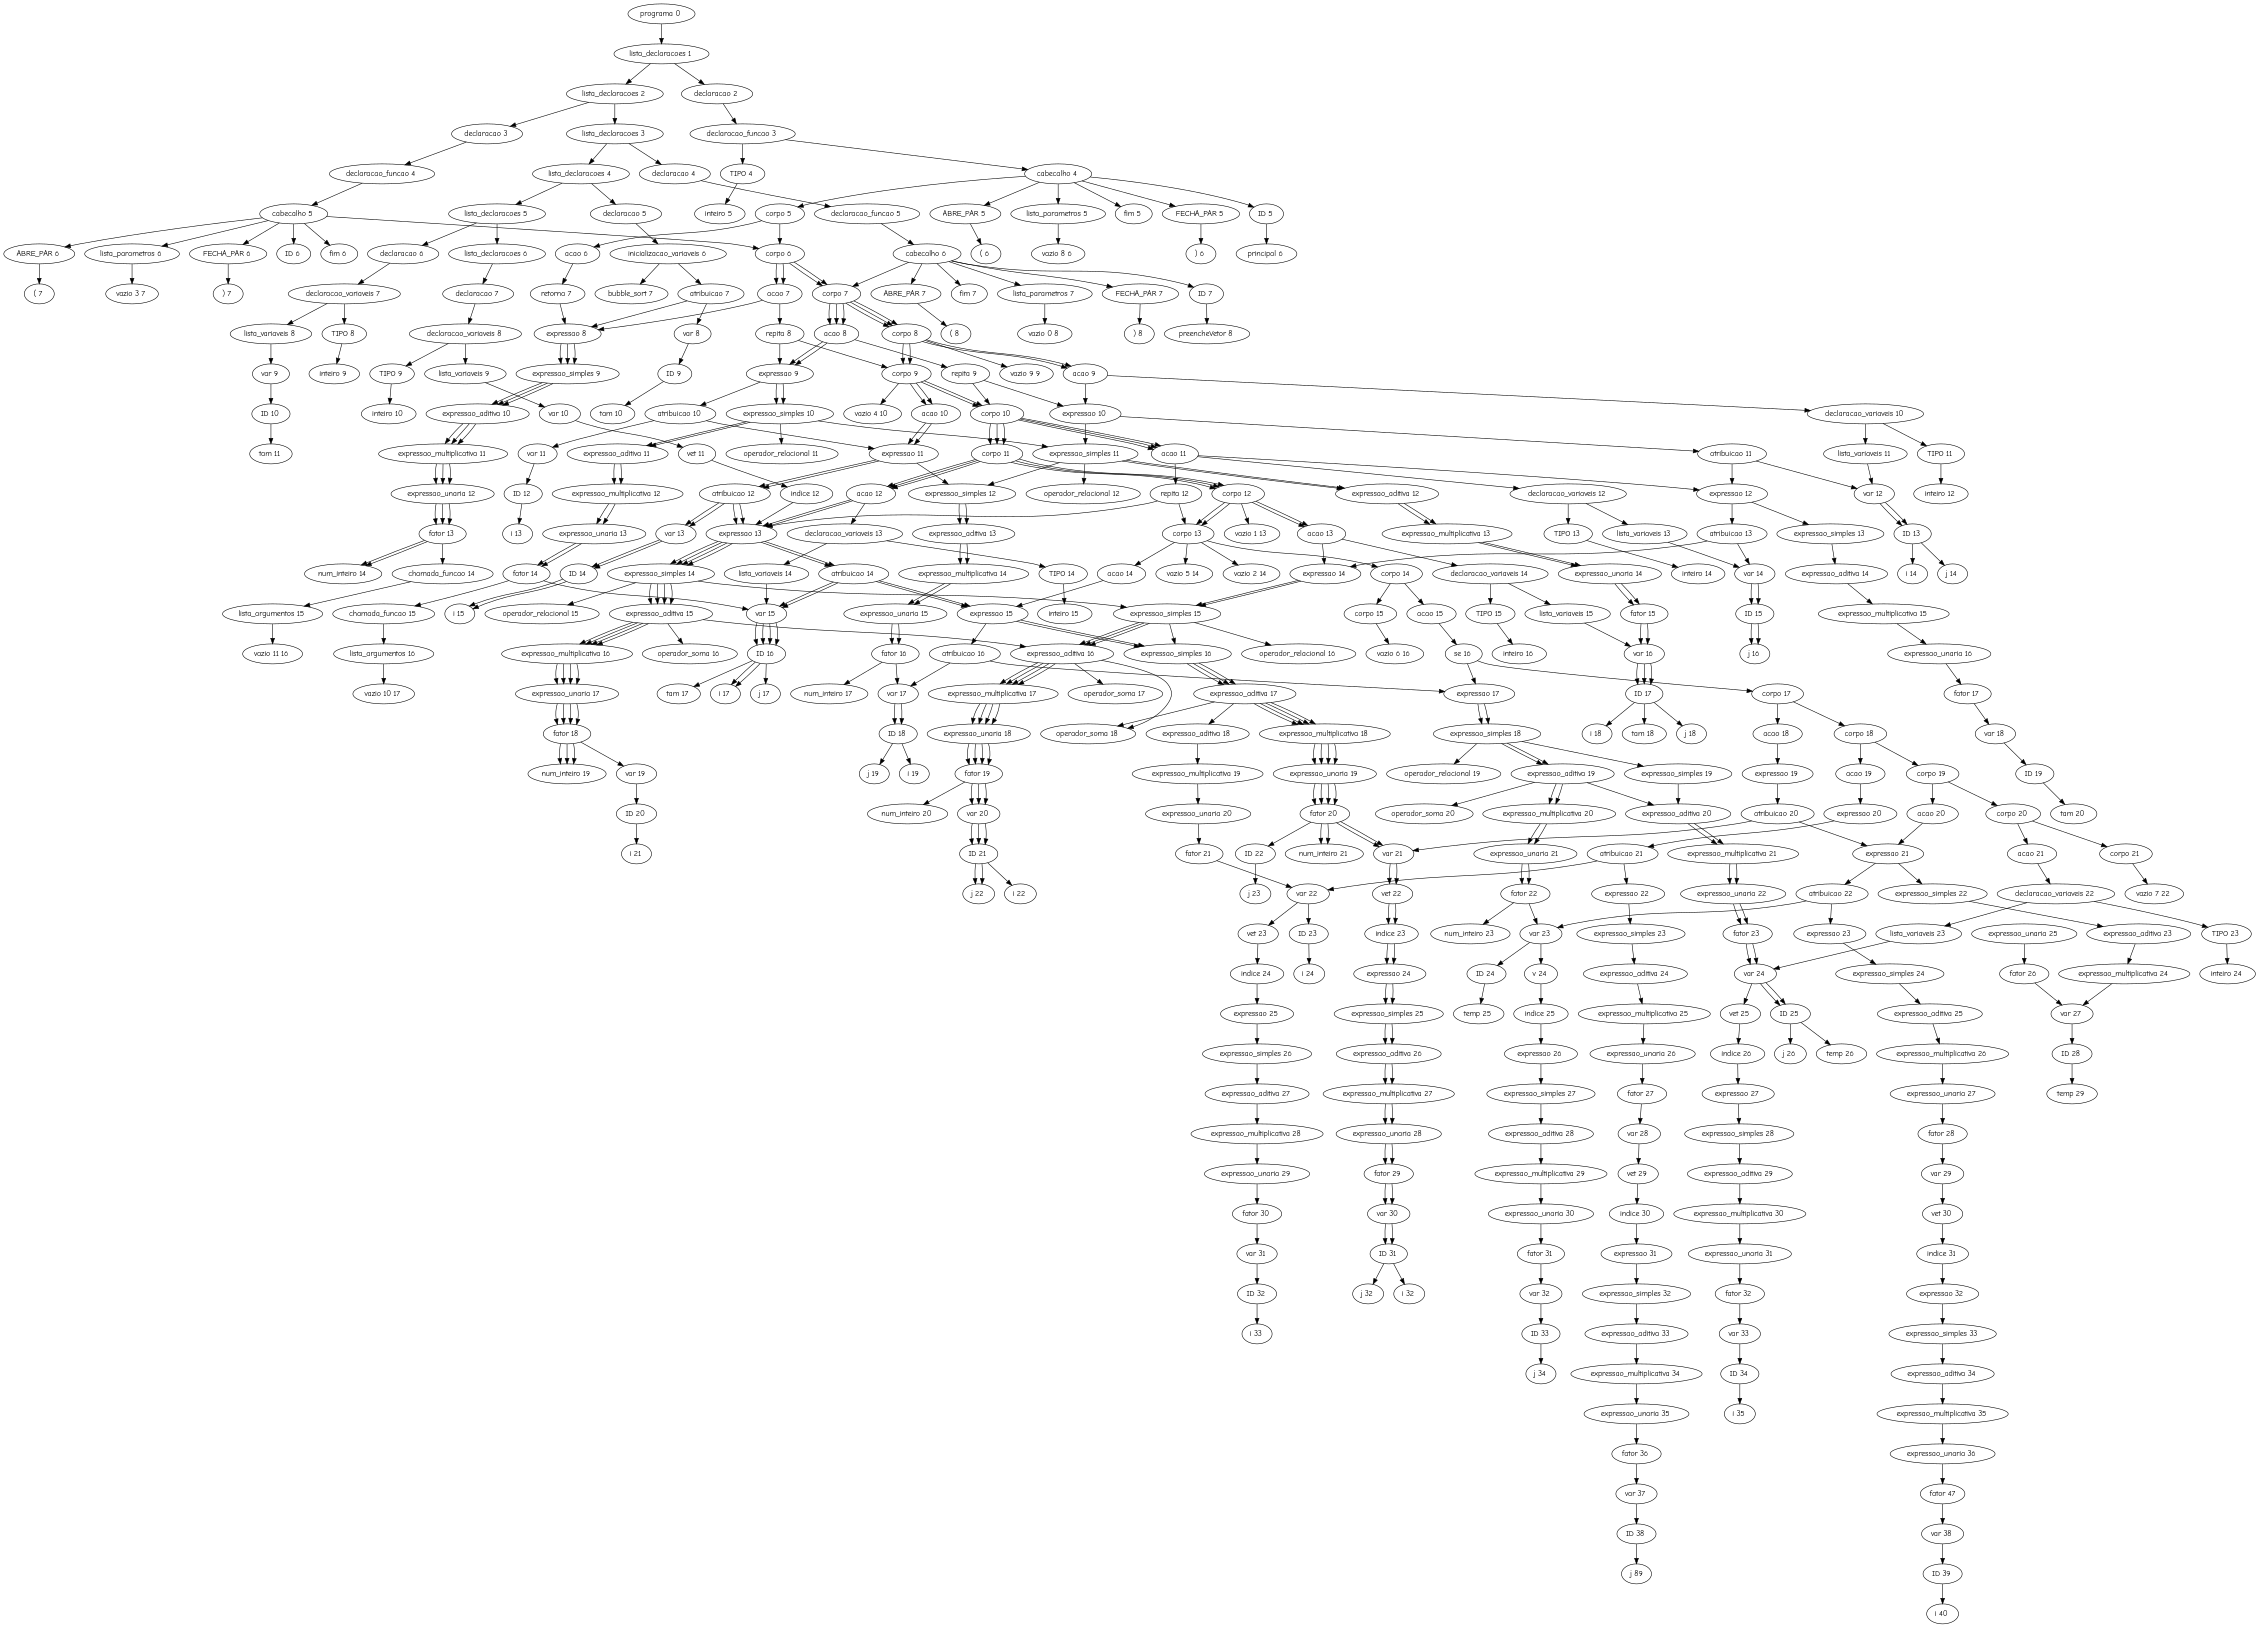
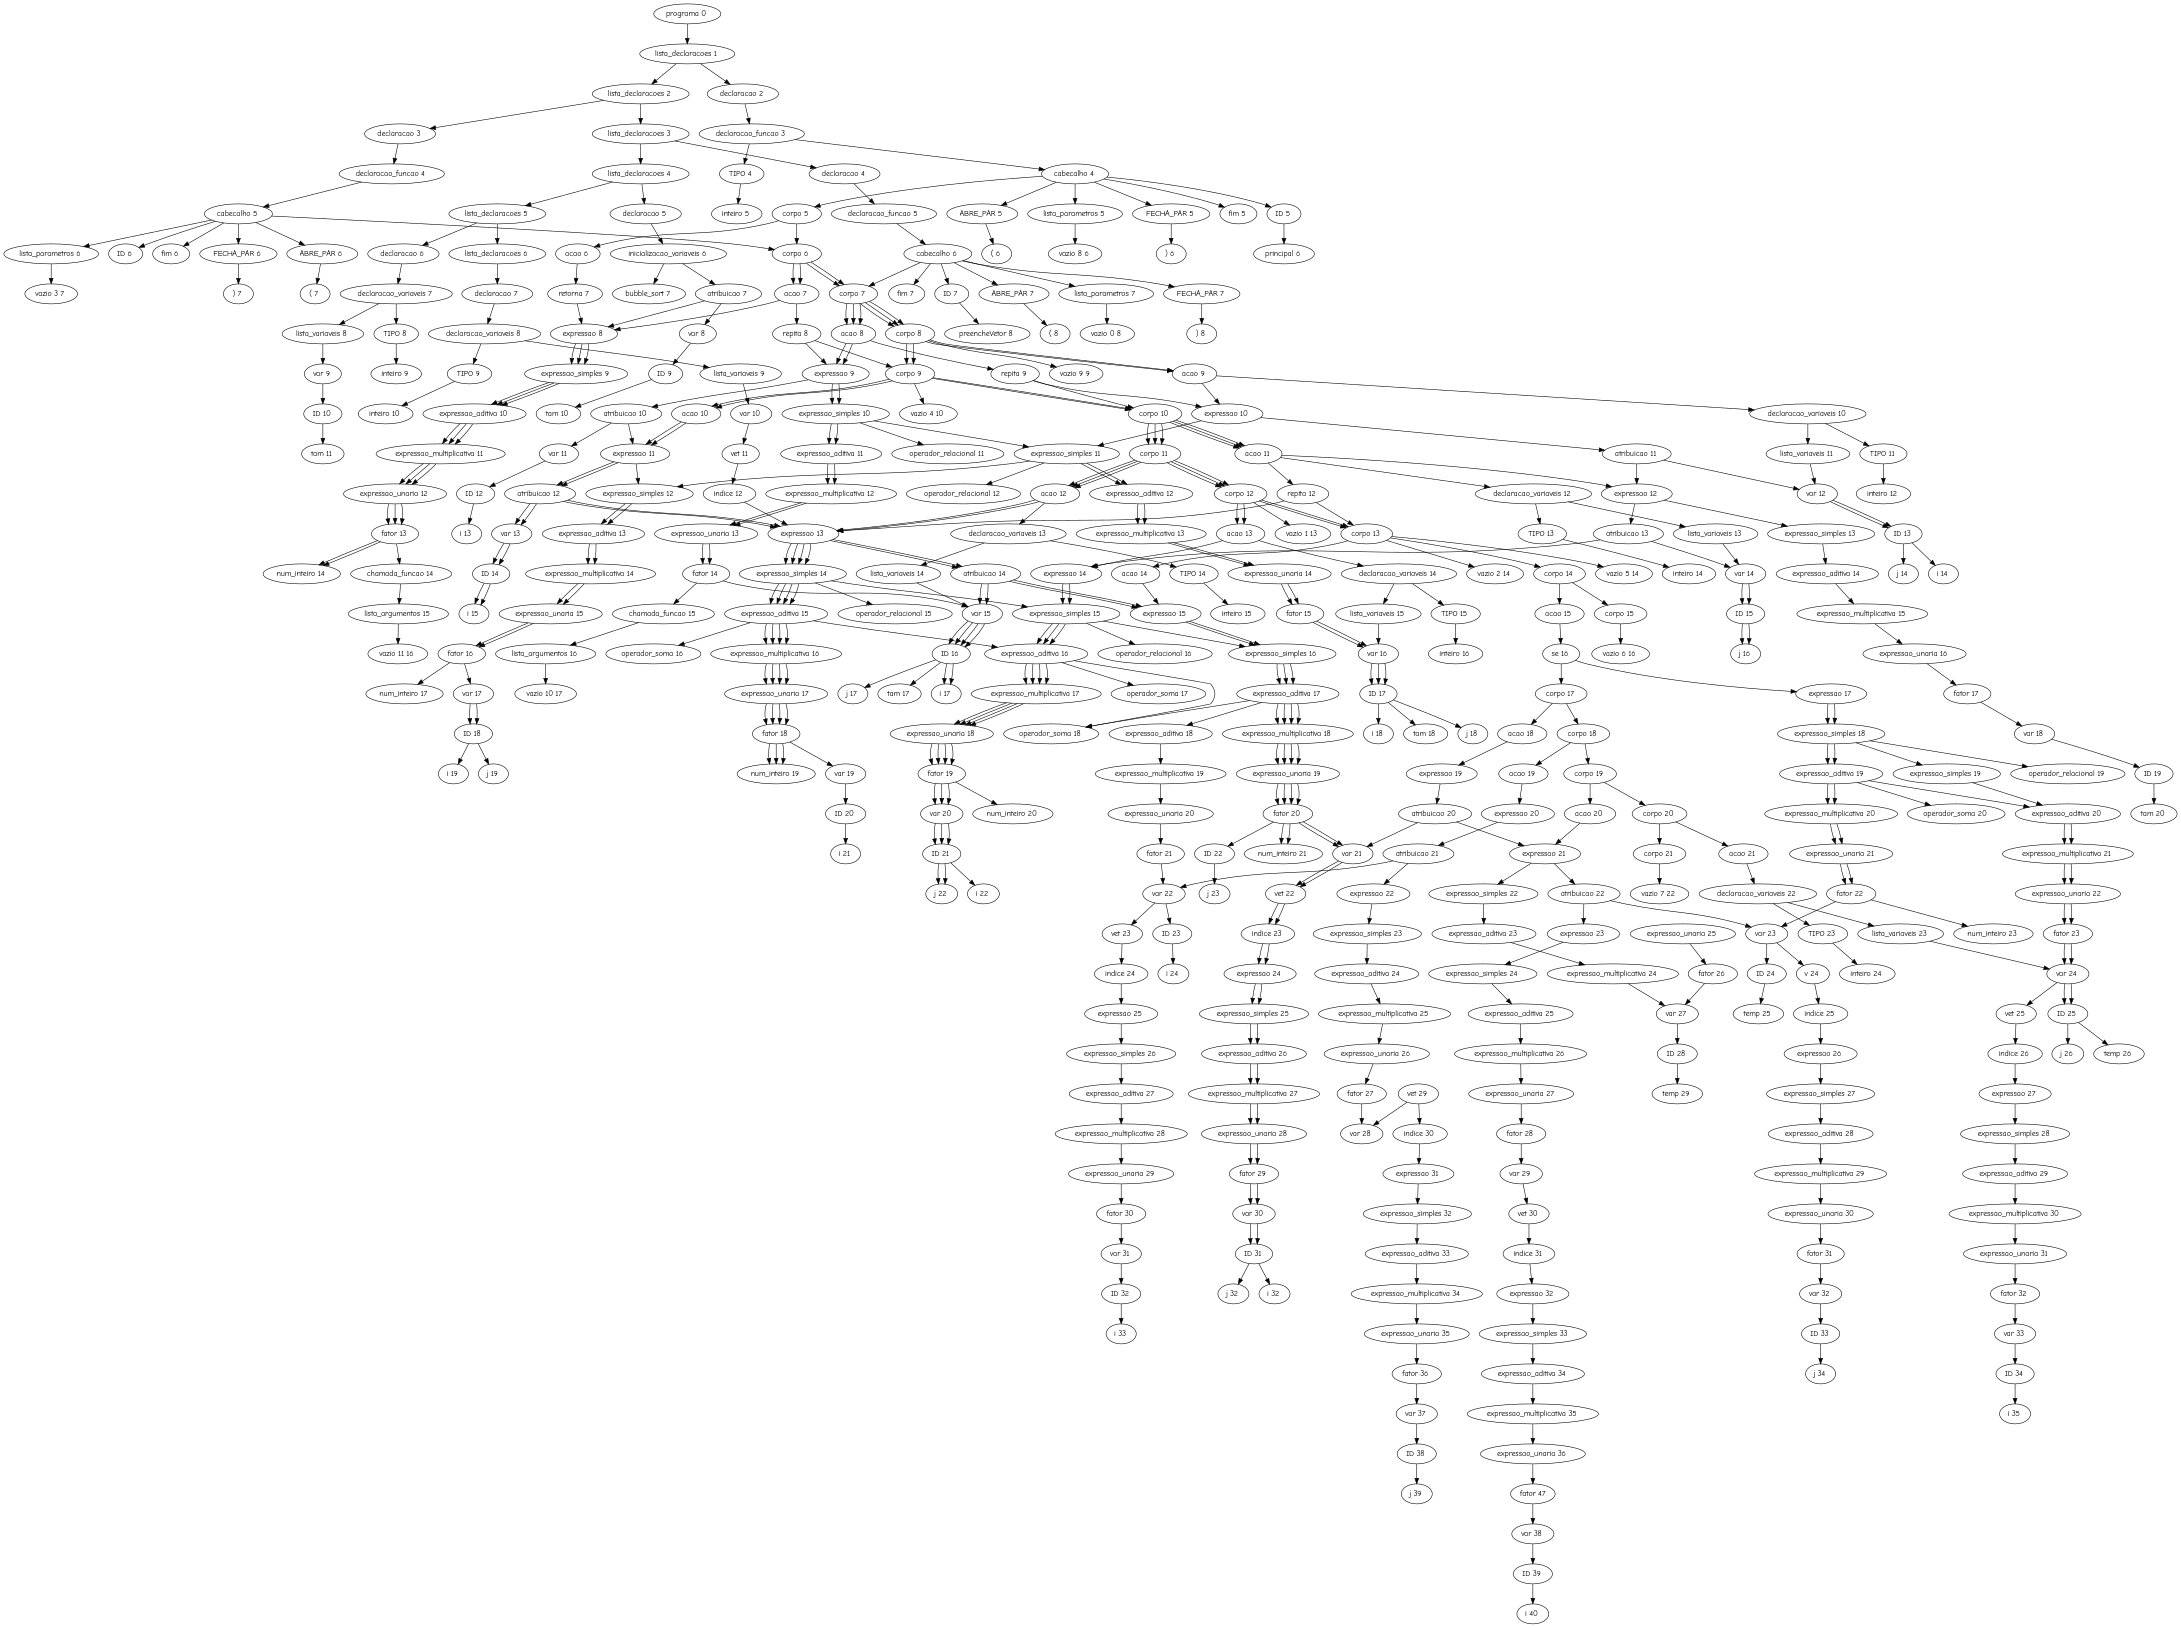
(965, 654) -> none
(1639, 1151) -> (1392, 1112)
(1636, 1574) -> (1417, 1494)
